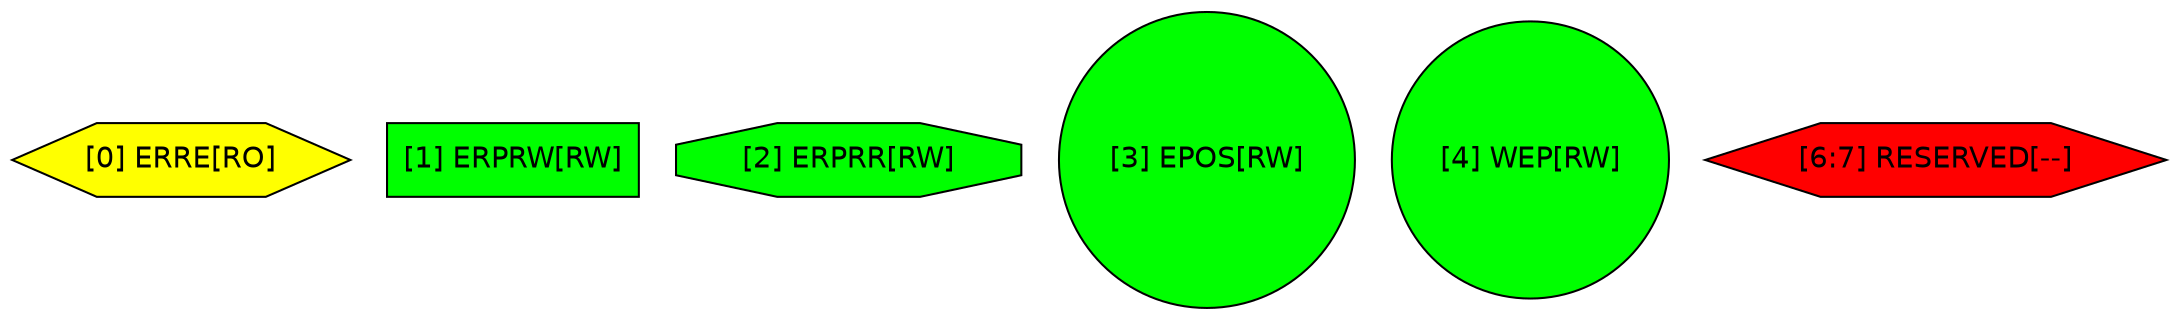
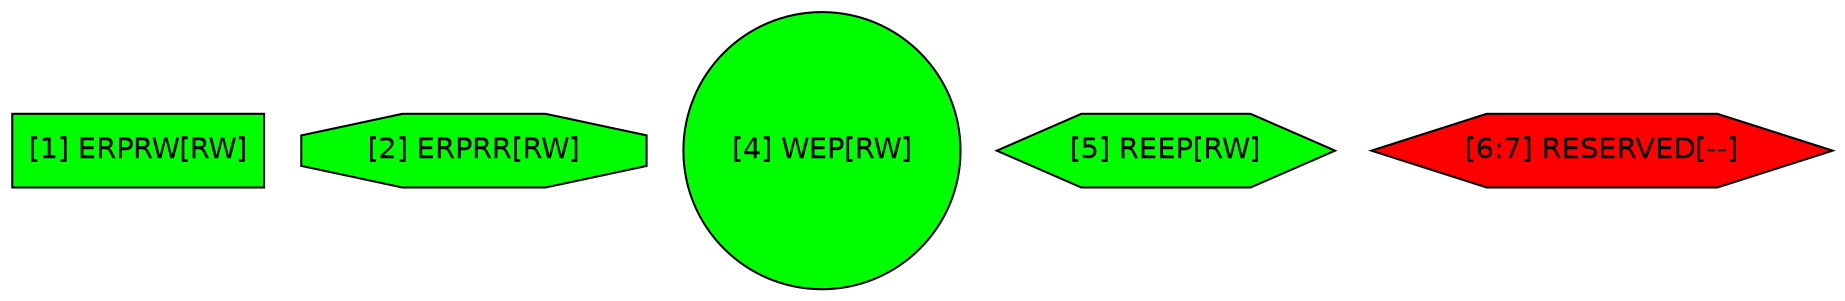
none -> (1166, 151)
(181, 160) -> none
(1207, 160) -> none
